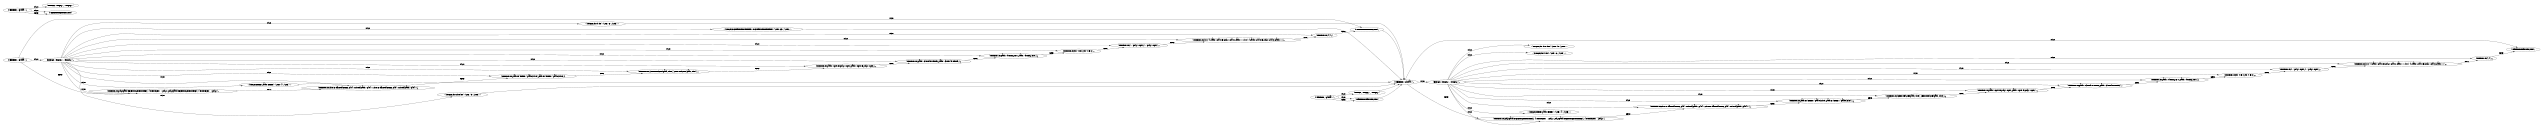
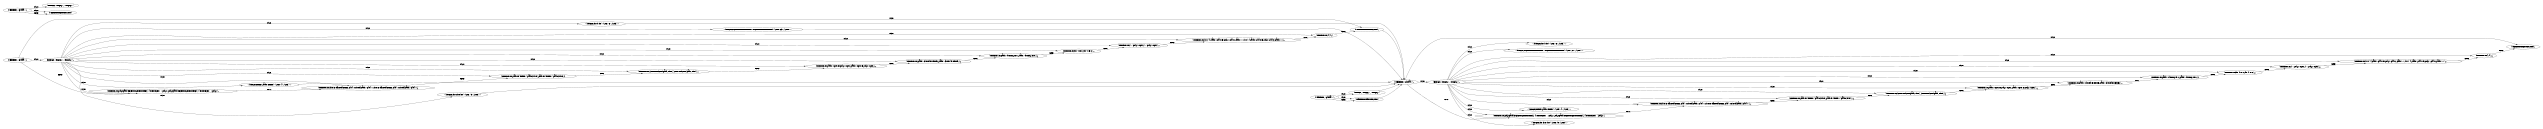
none -> (1549, 51)
